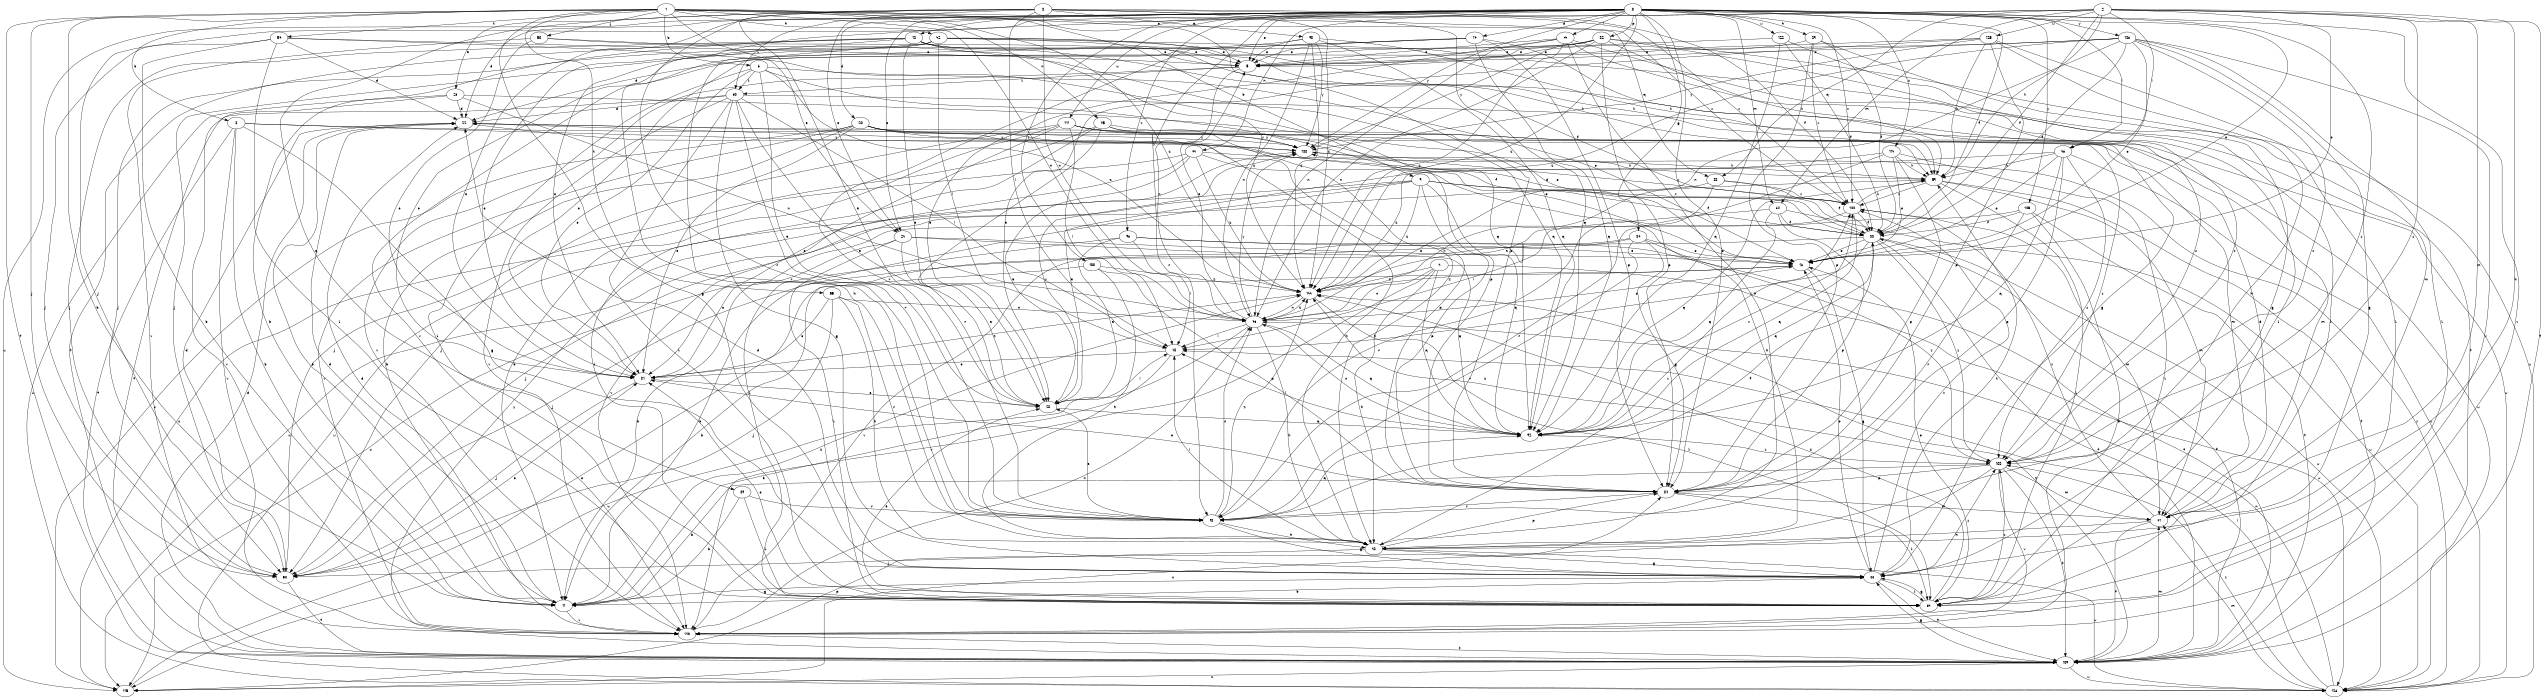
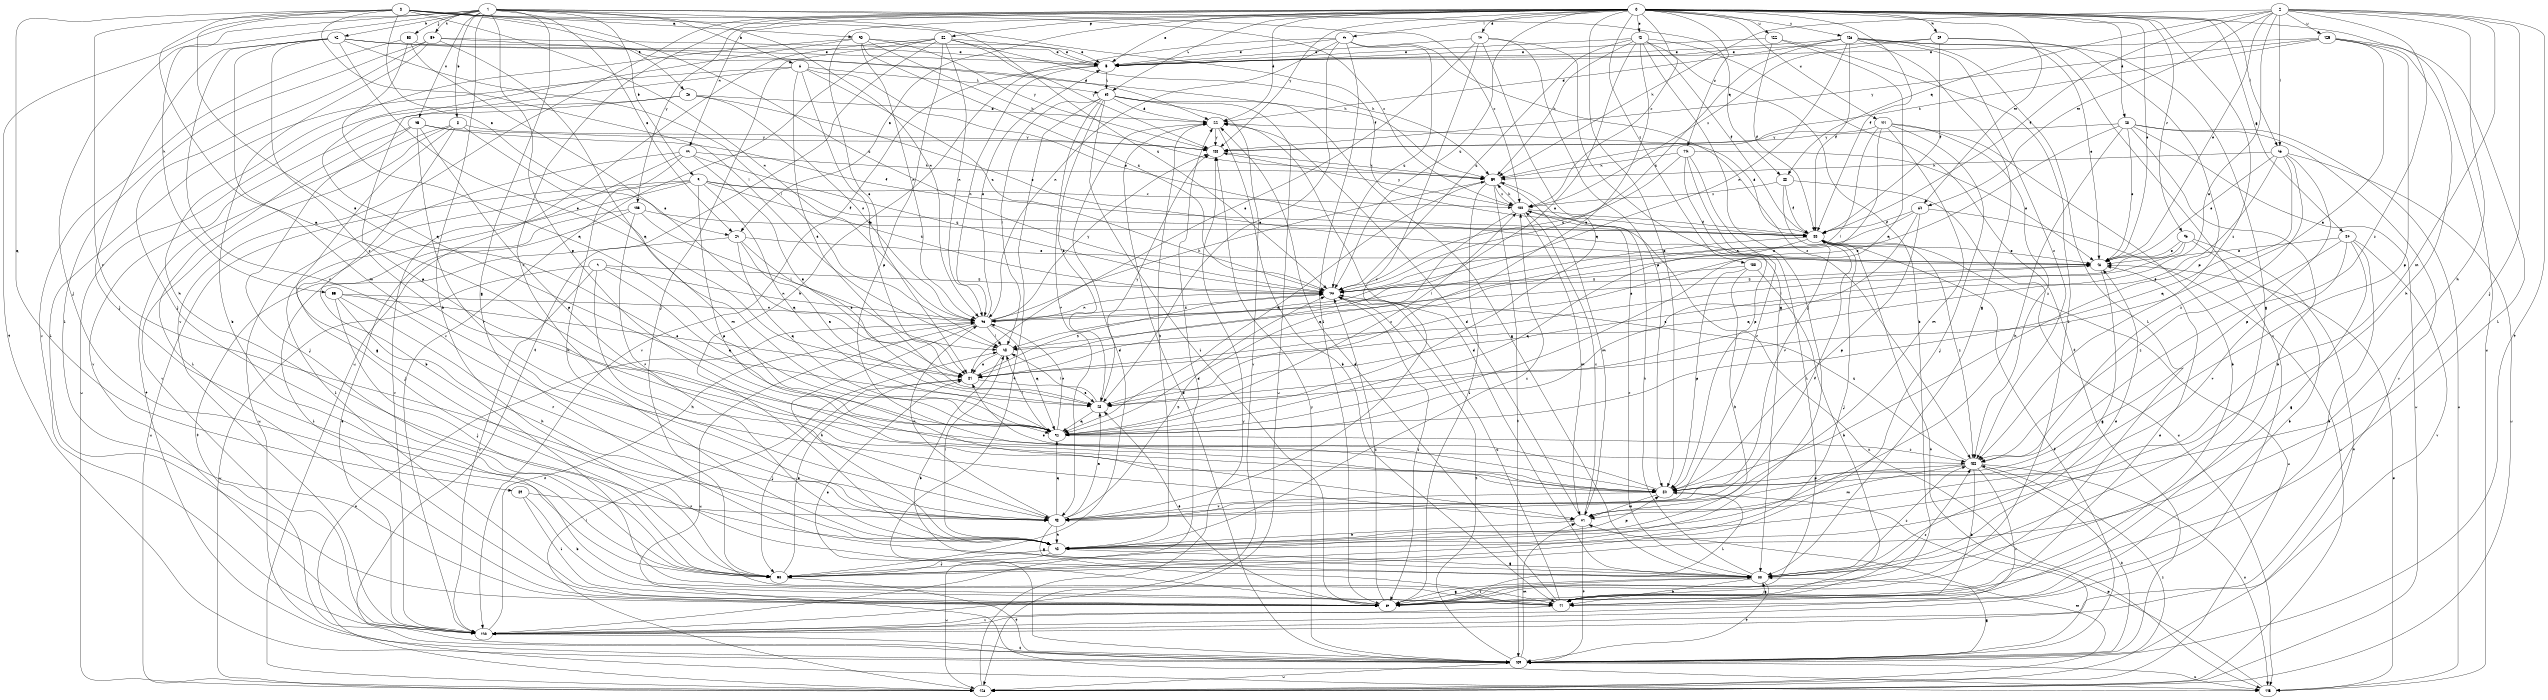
(1673, 363) -> (2137, 506)
